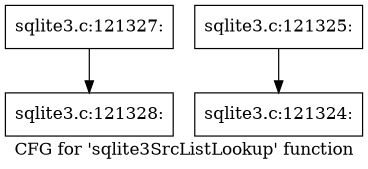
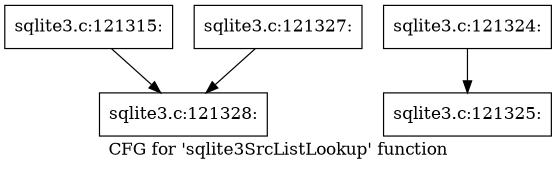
none -> (89, 27)
(279, 65) -> (467, 65)
